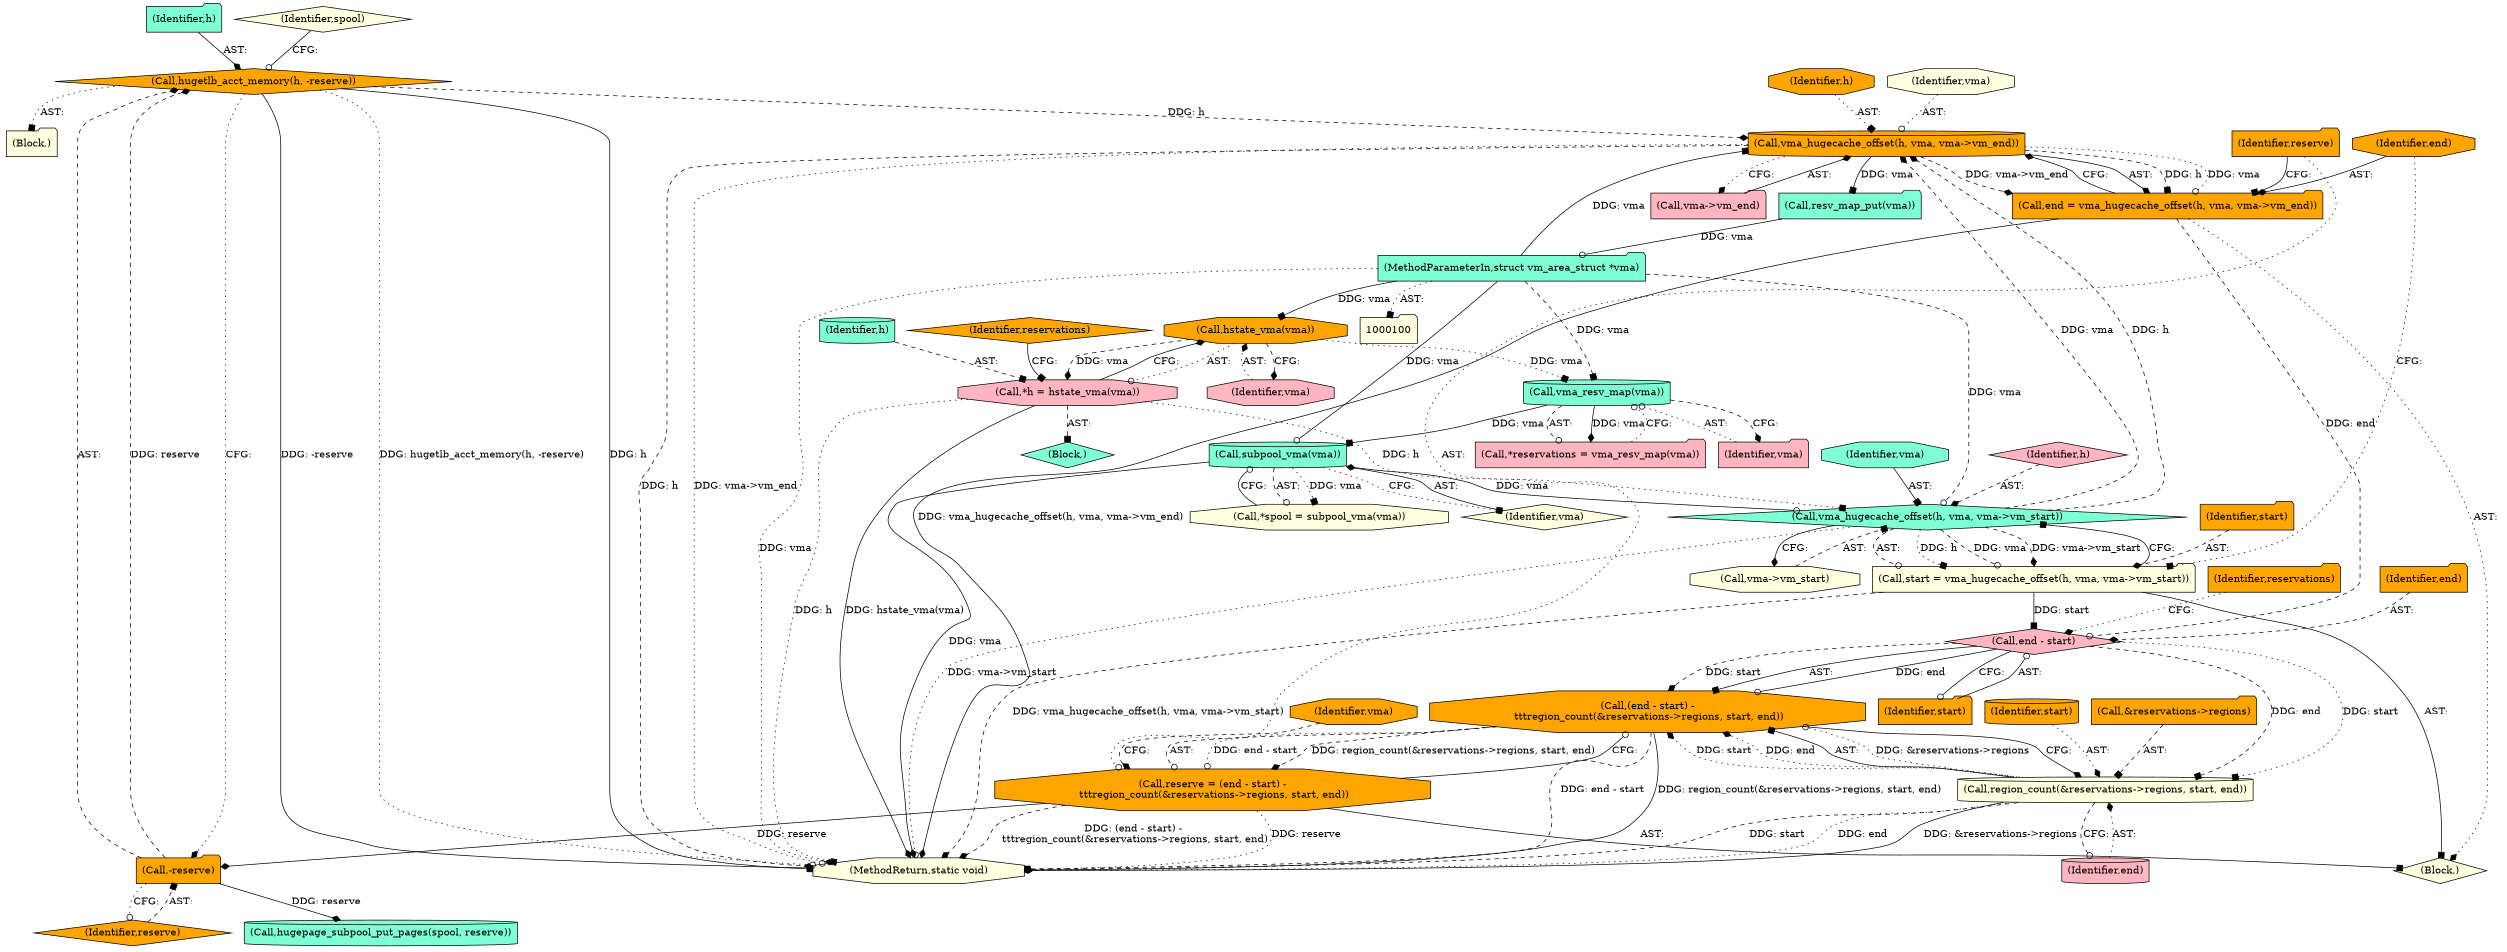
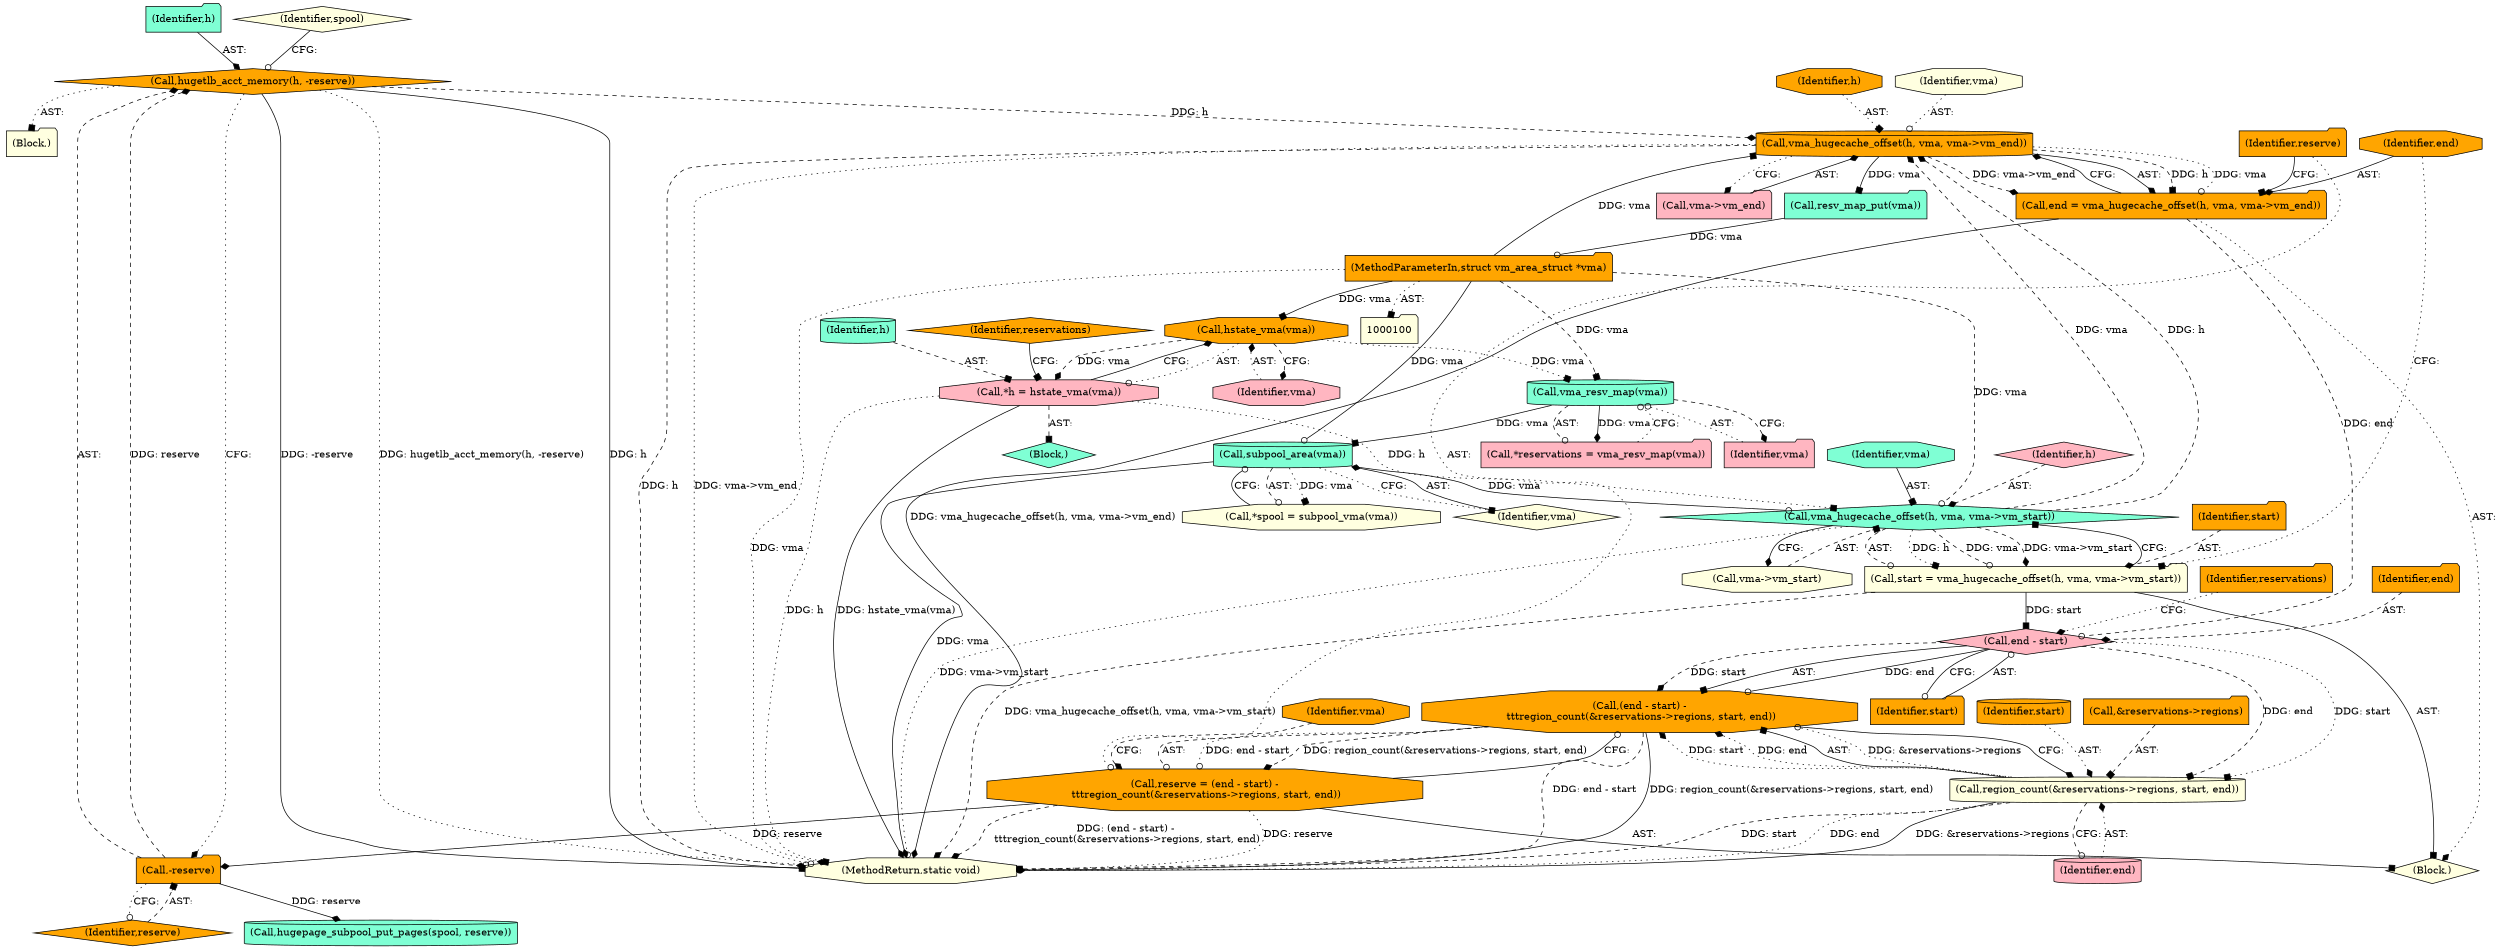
(1512, 268) -> (1479, 268)
(1278, 455) -> (1283, 455)
